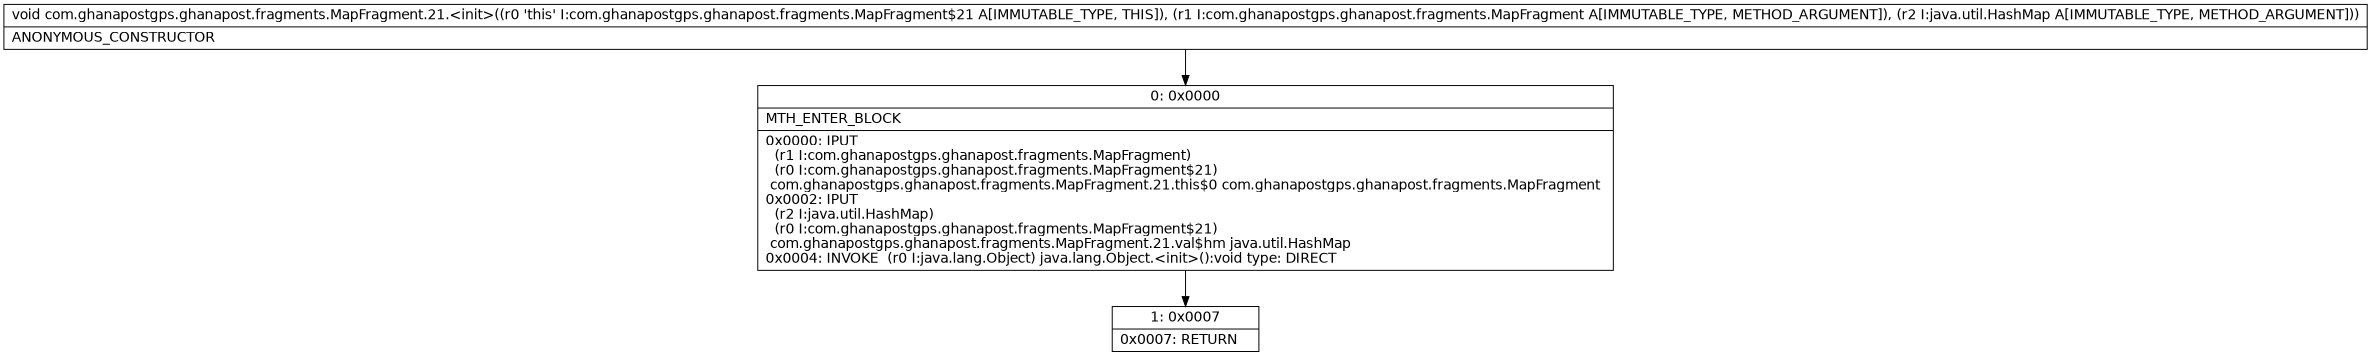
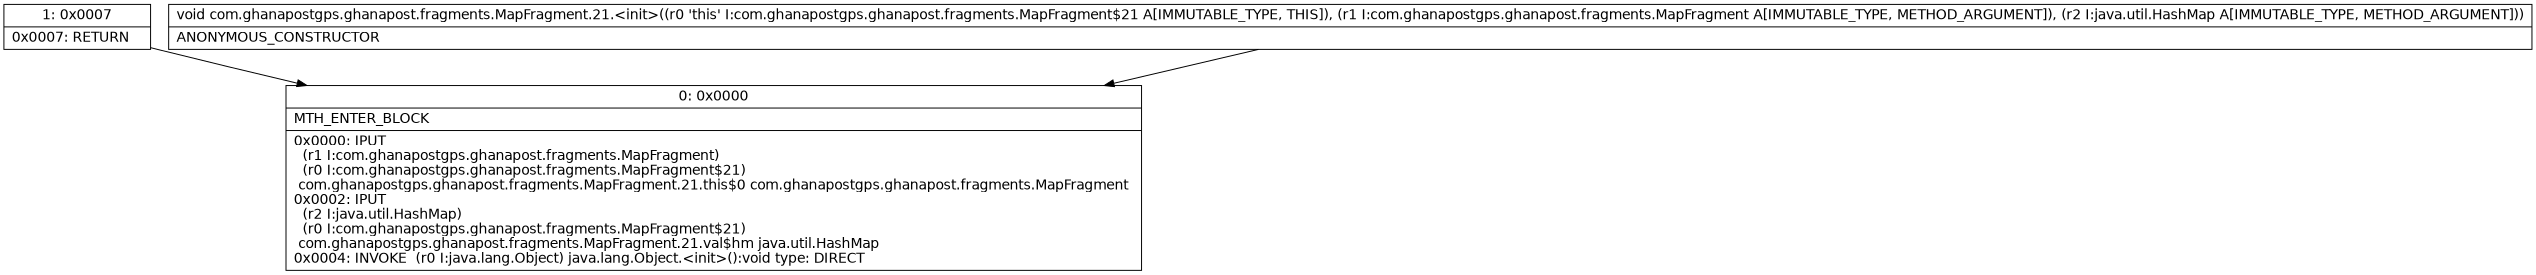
(1186, 283) -> (224, 66)
